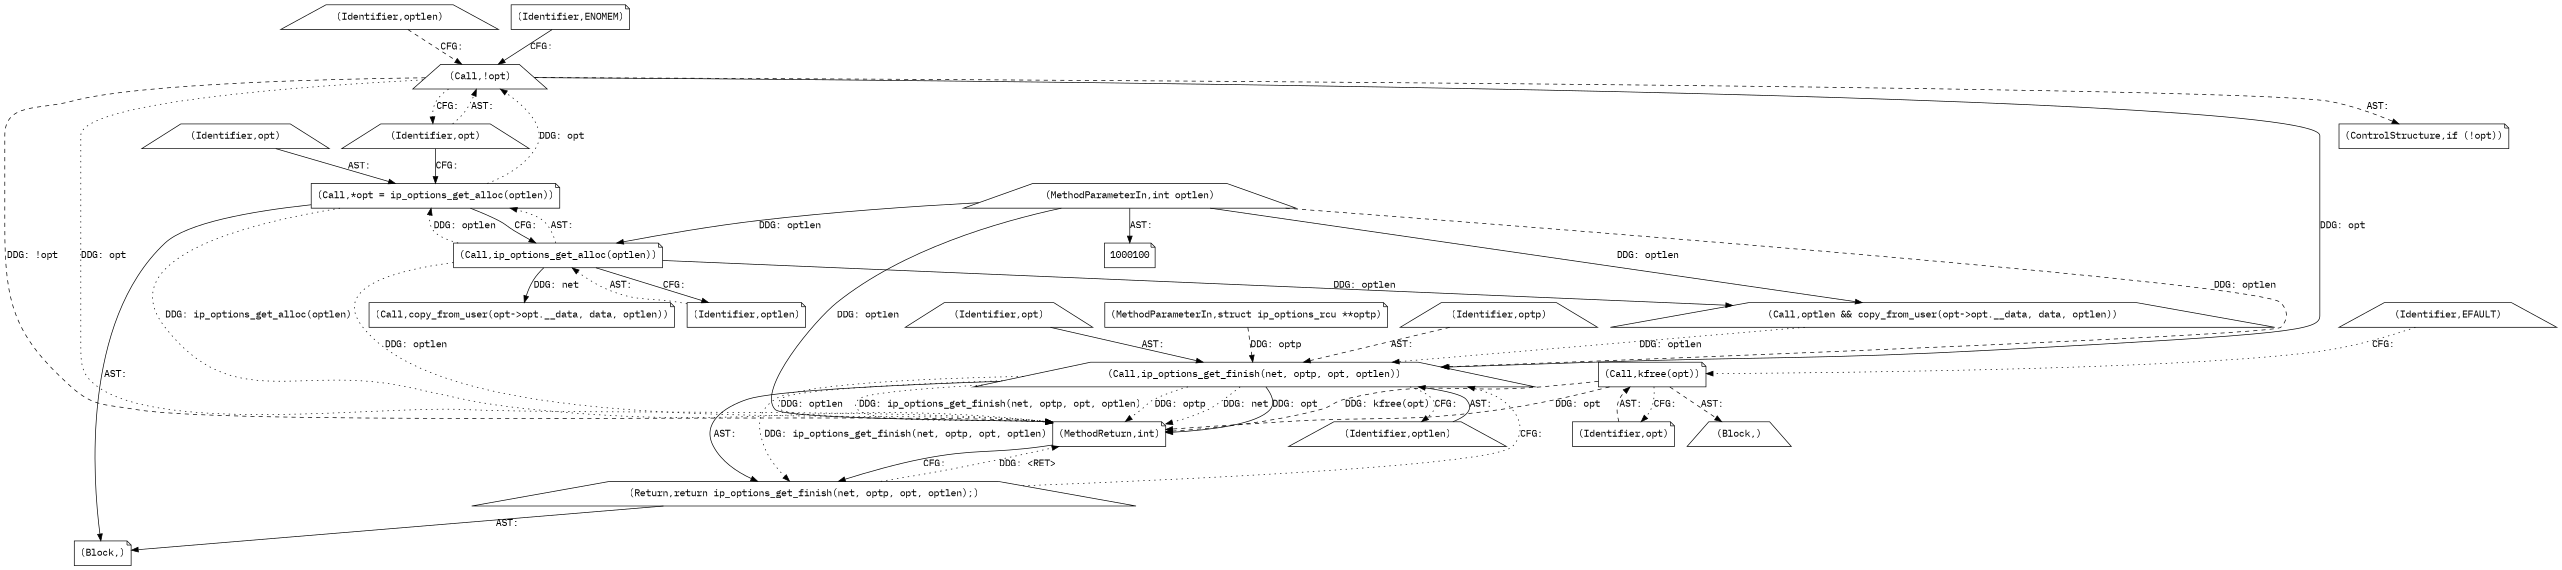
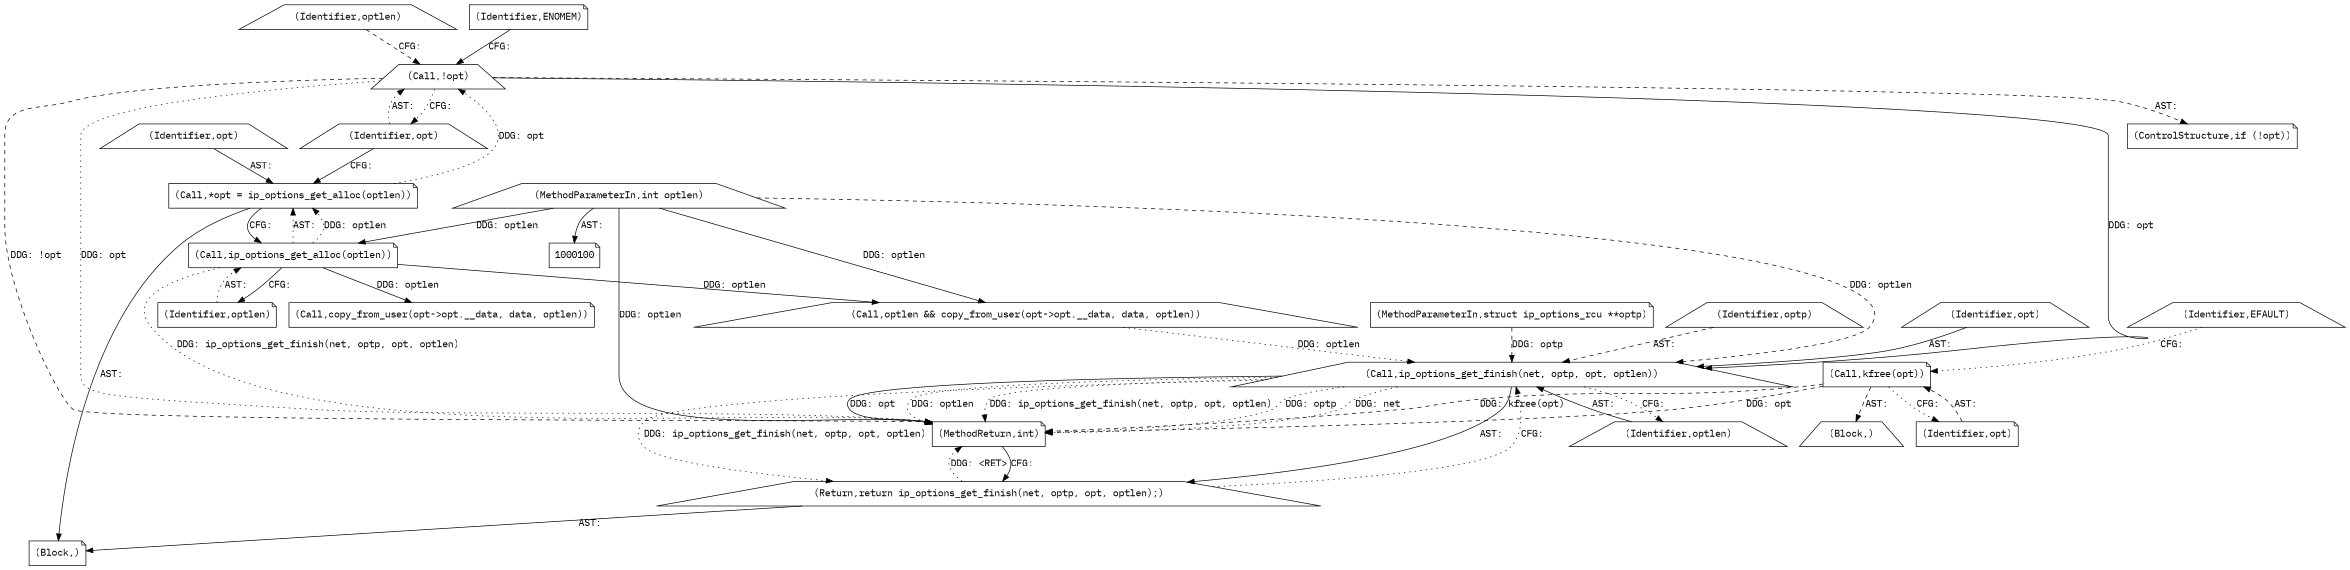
(556, 285) -> (408, 285)
(416, 345) -> (318, 345)
(471, 401) -> none
